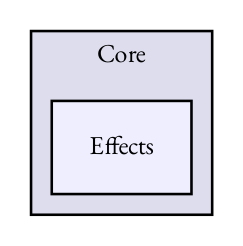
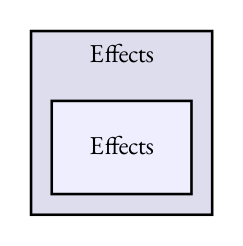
(122, 56) -> (122, 56)
